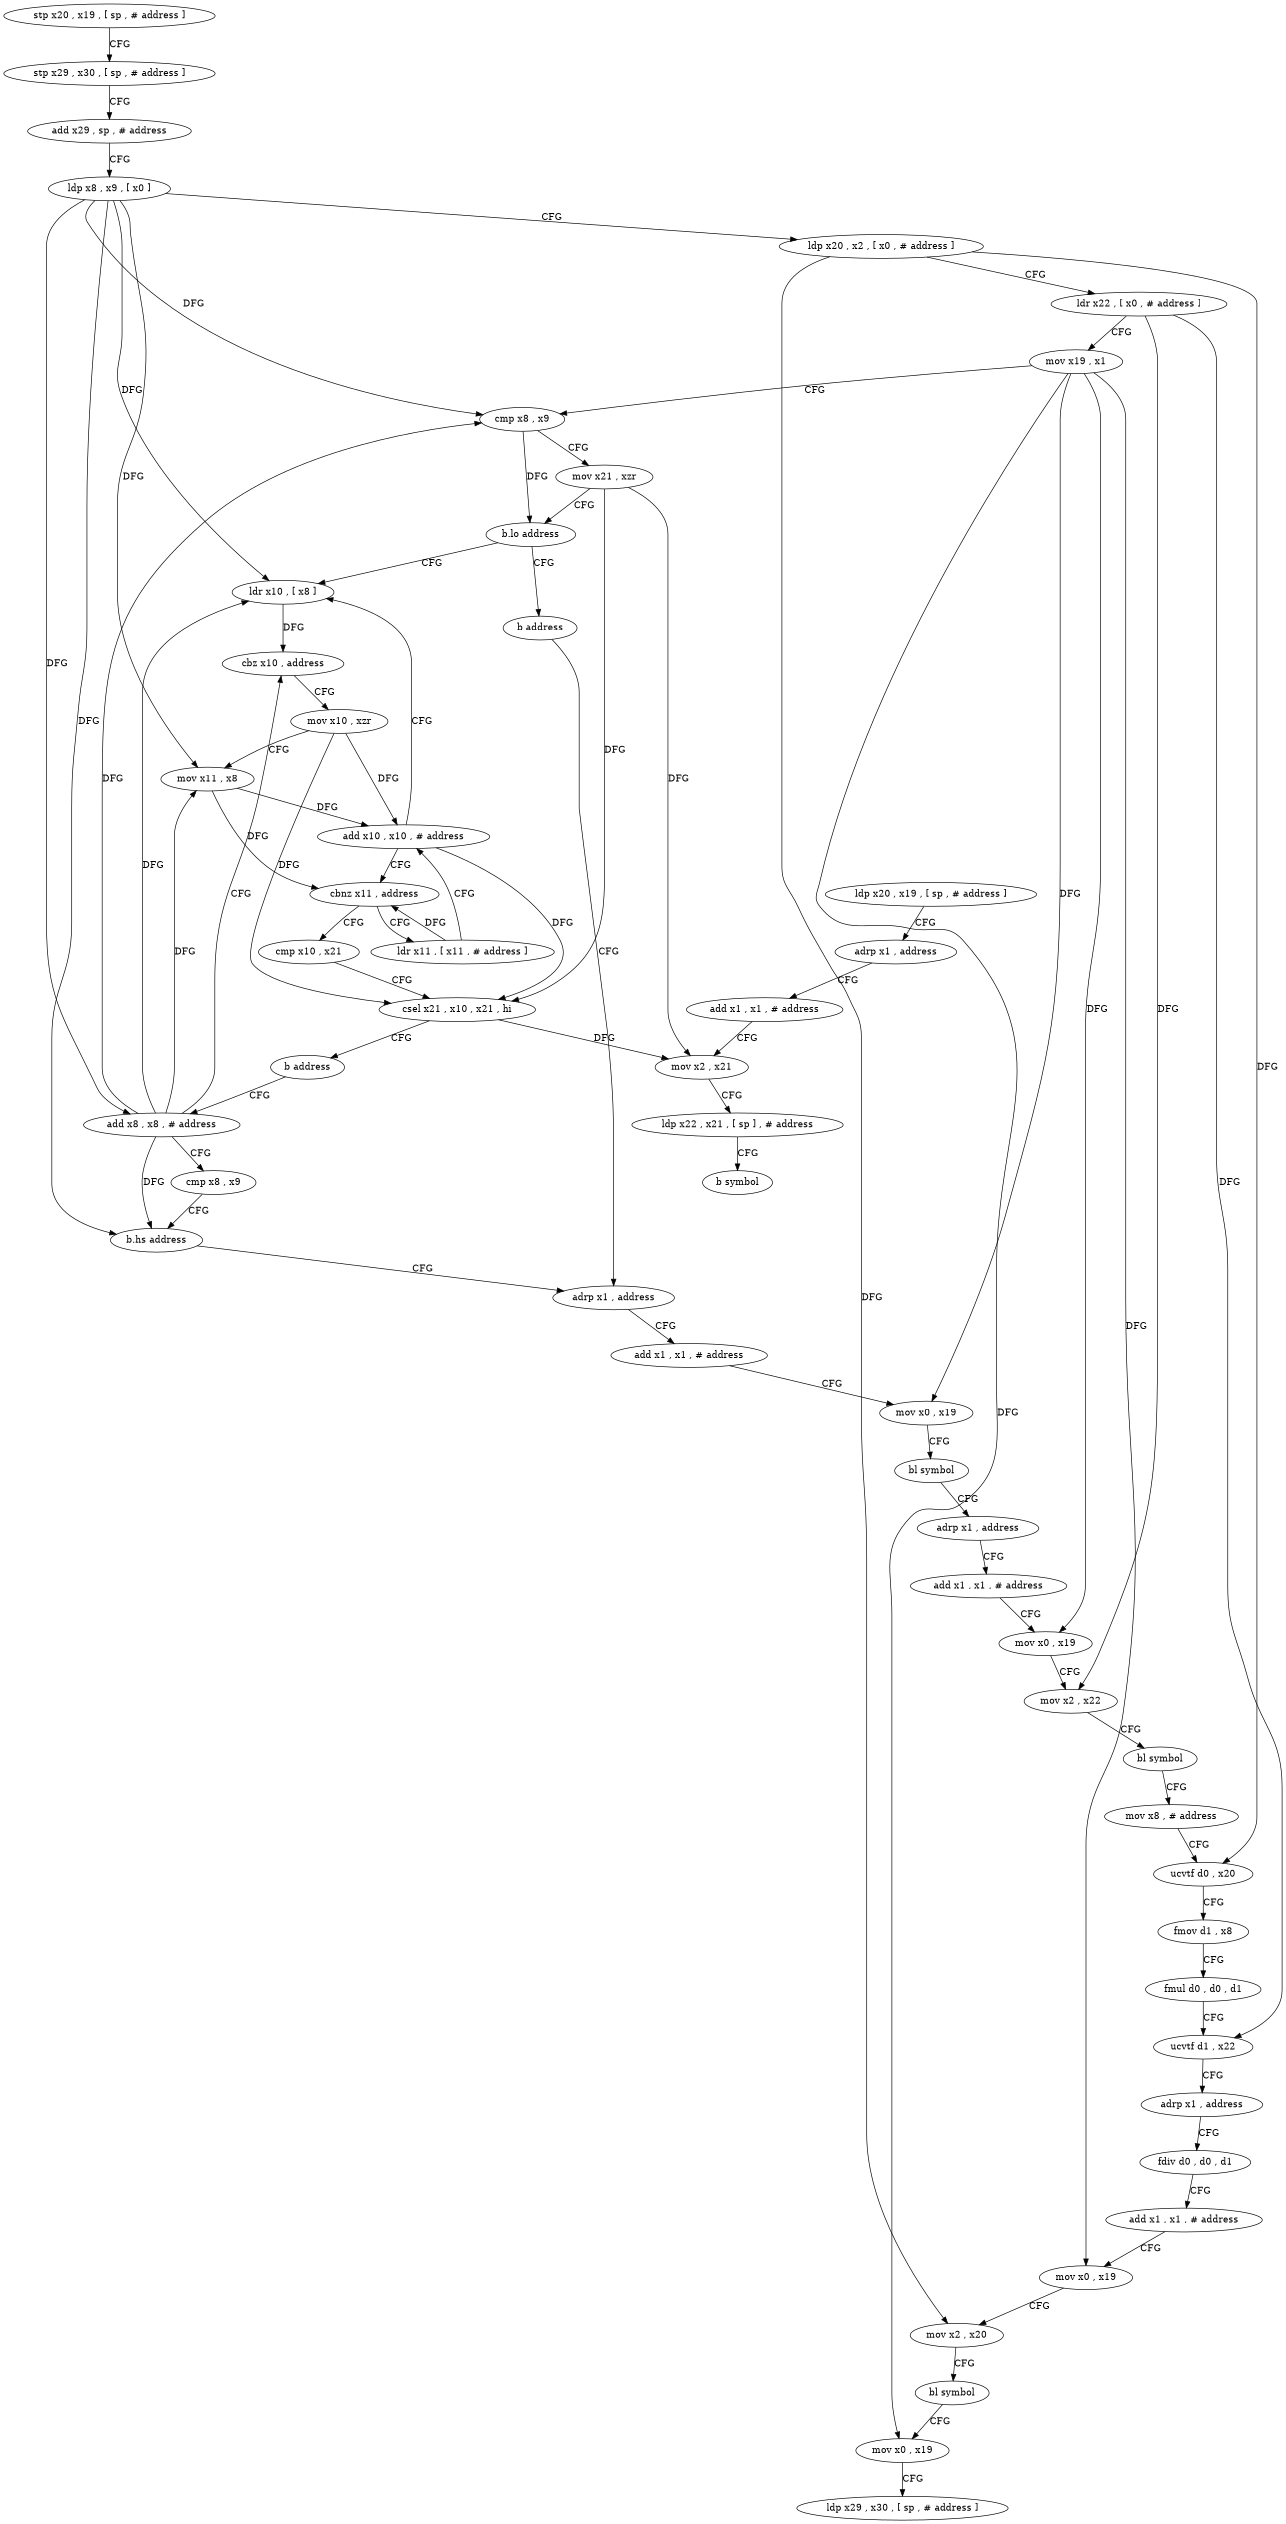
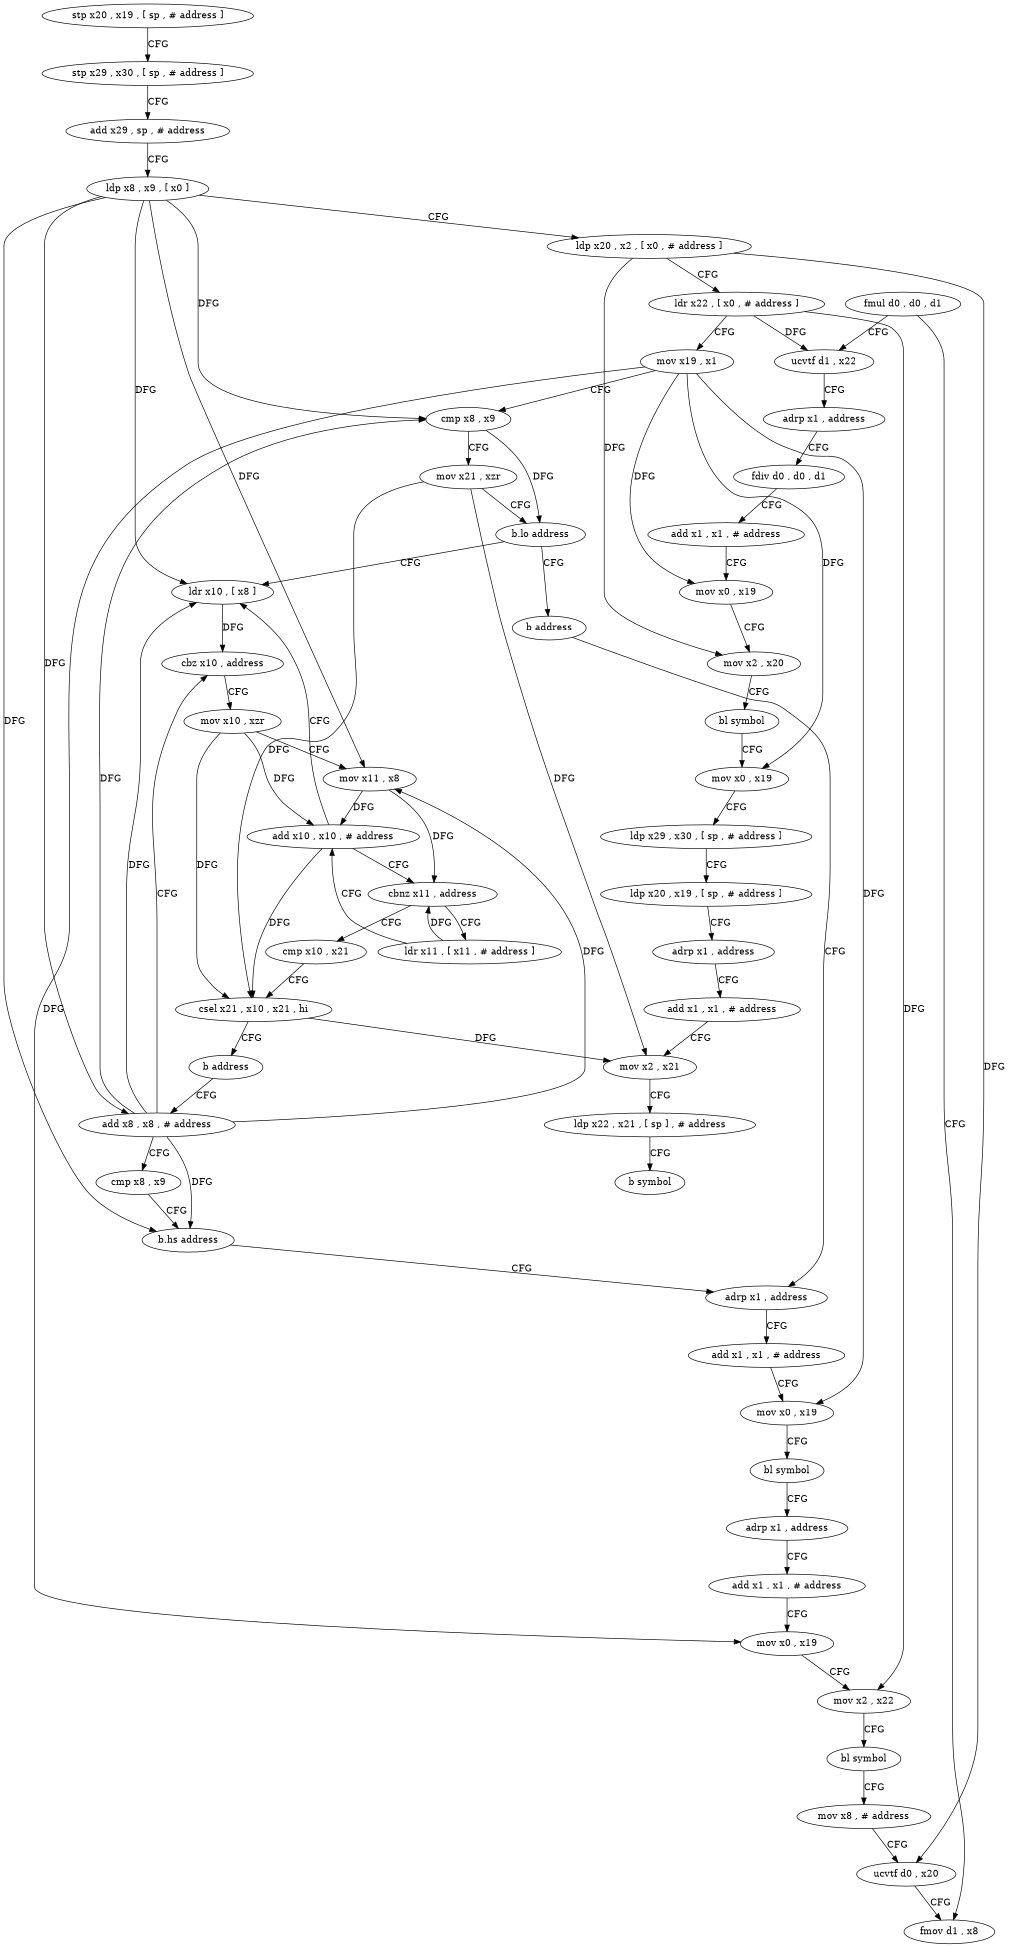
none -> (706, 862)
(1203, 1957) -> (944, 1111)
